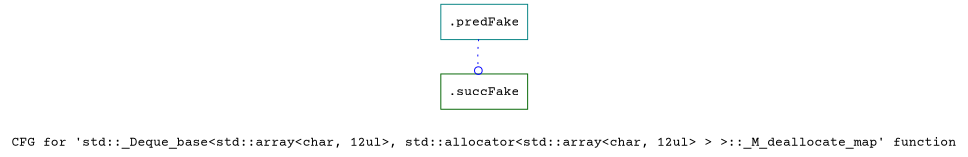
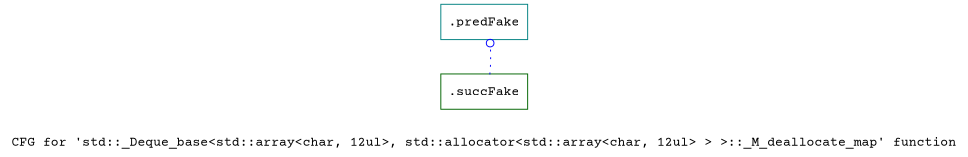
(478, 53) -> (491, 61)
